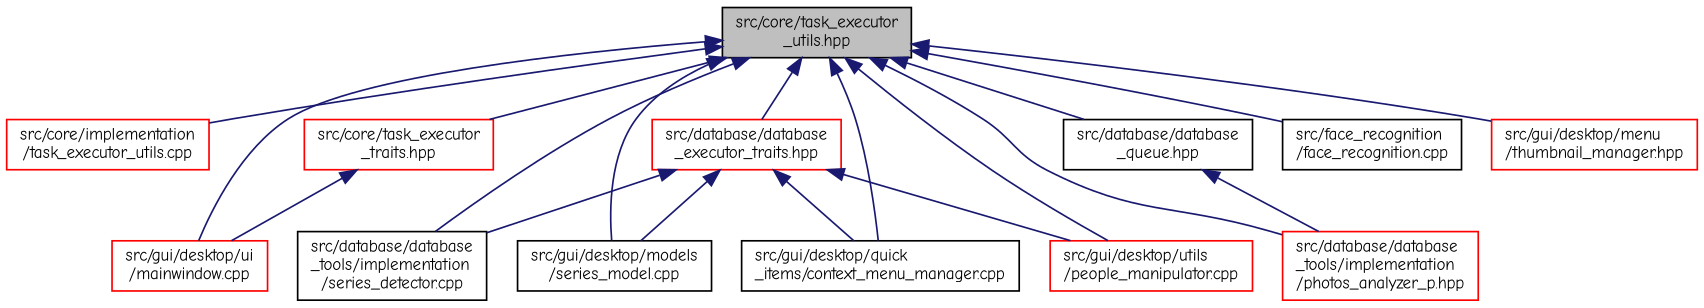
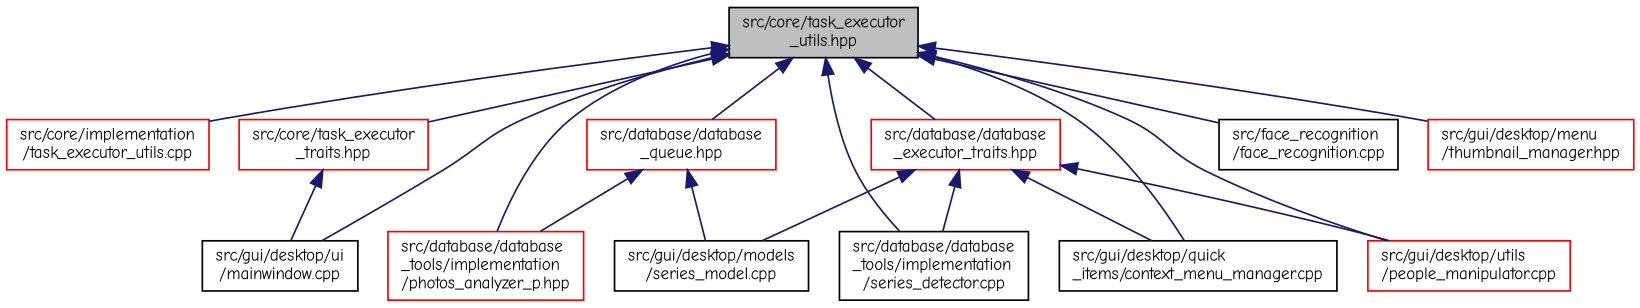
(627, 134) -> (699, 214)
(1158, 145) -> (681, 145)
(190, 266) -> (280, 266)
